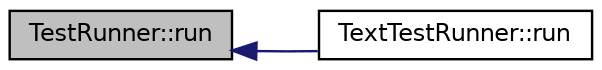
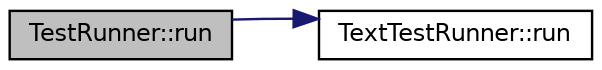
(287, 51) -> (263, 19)
